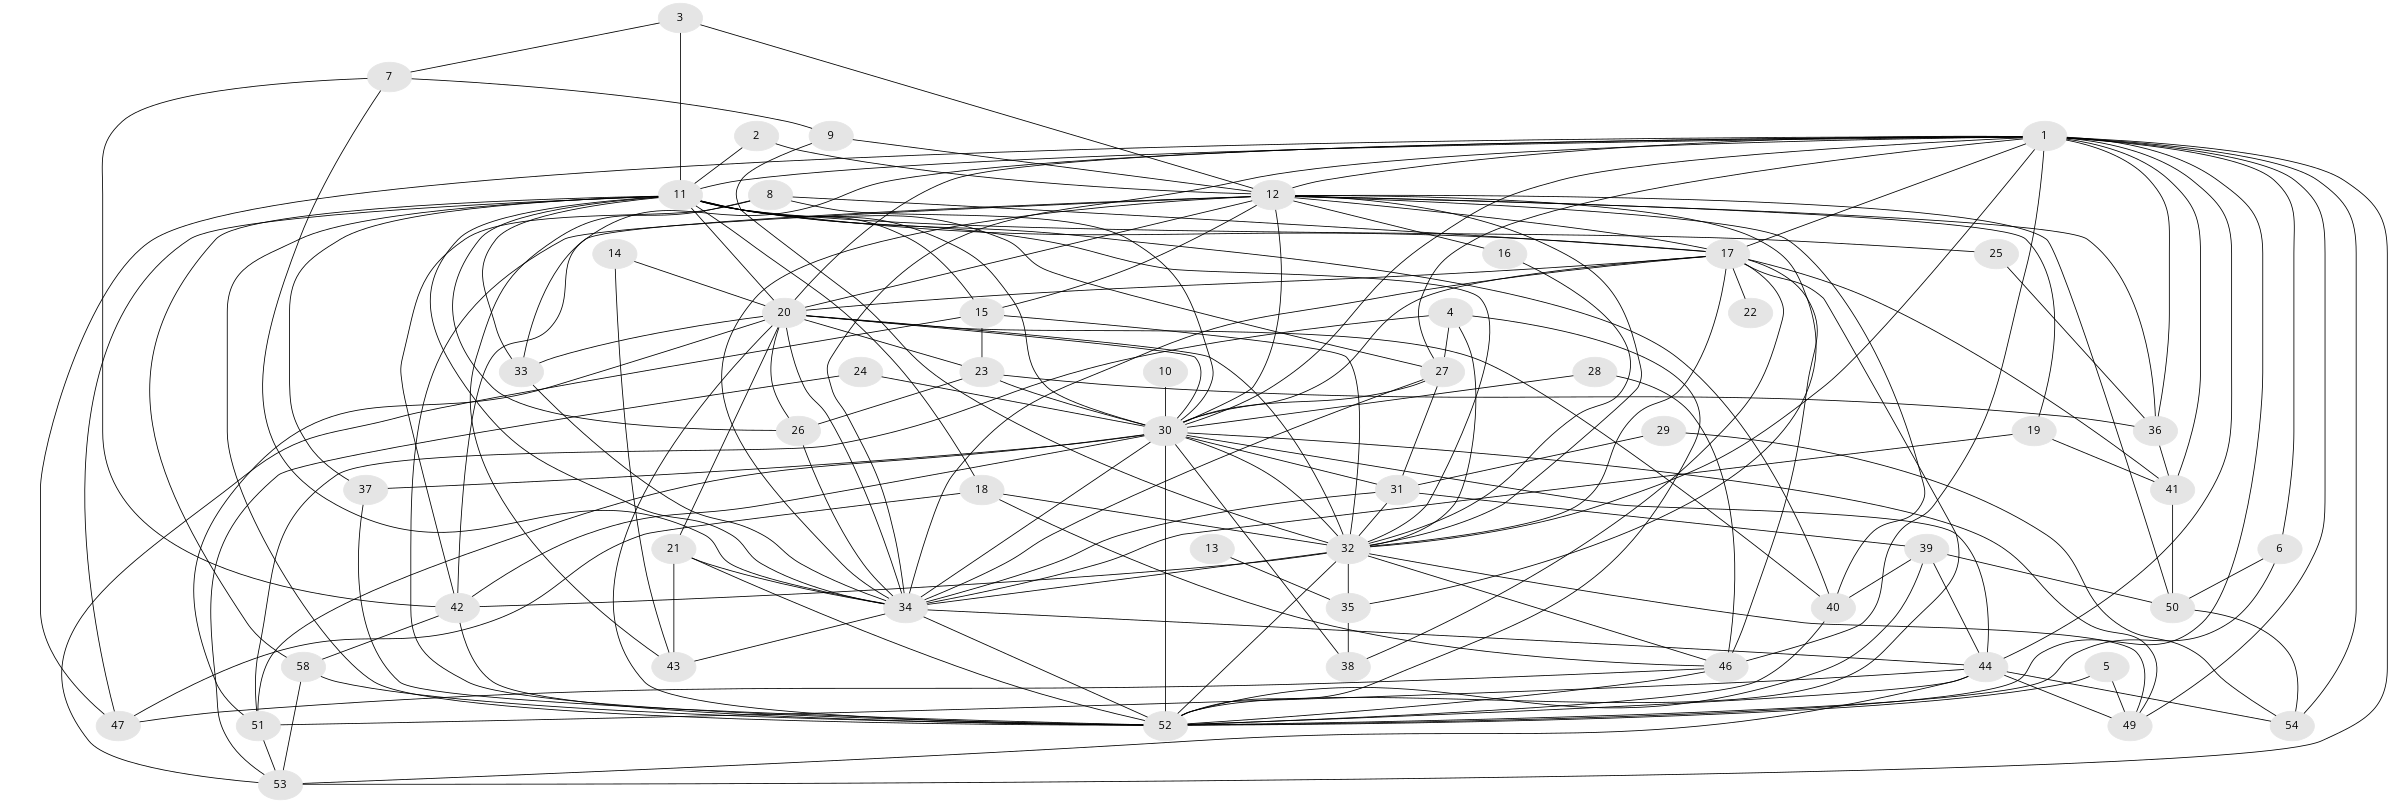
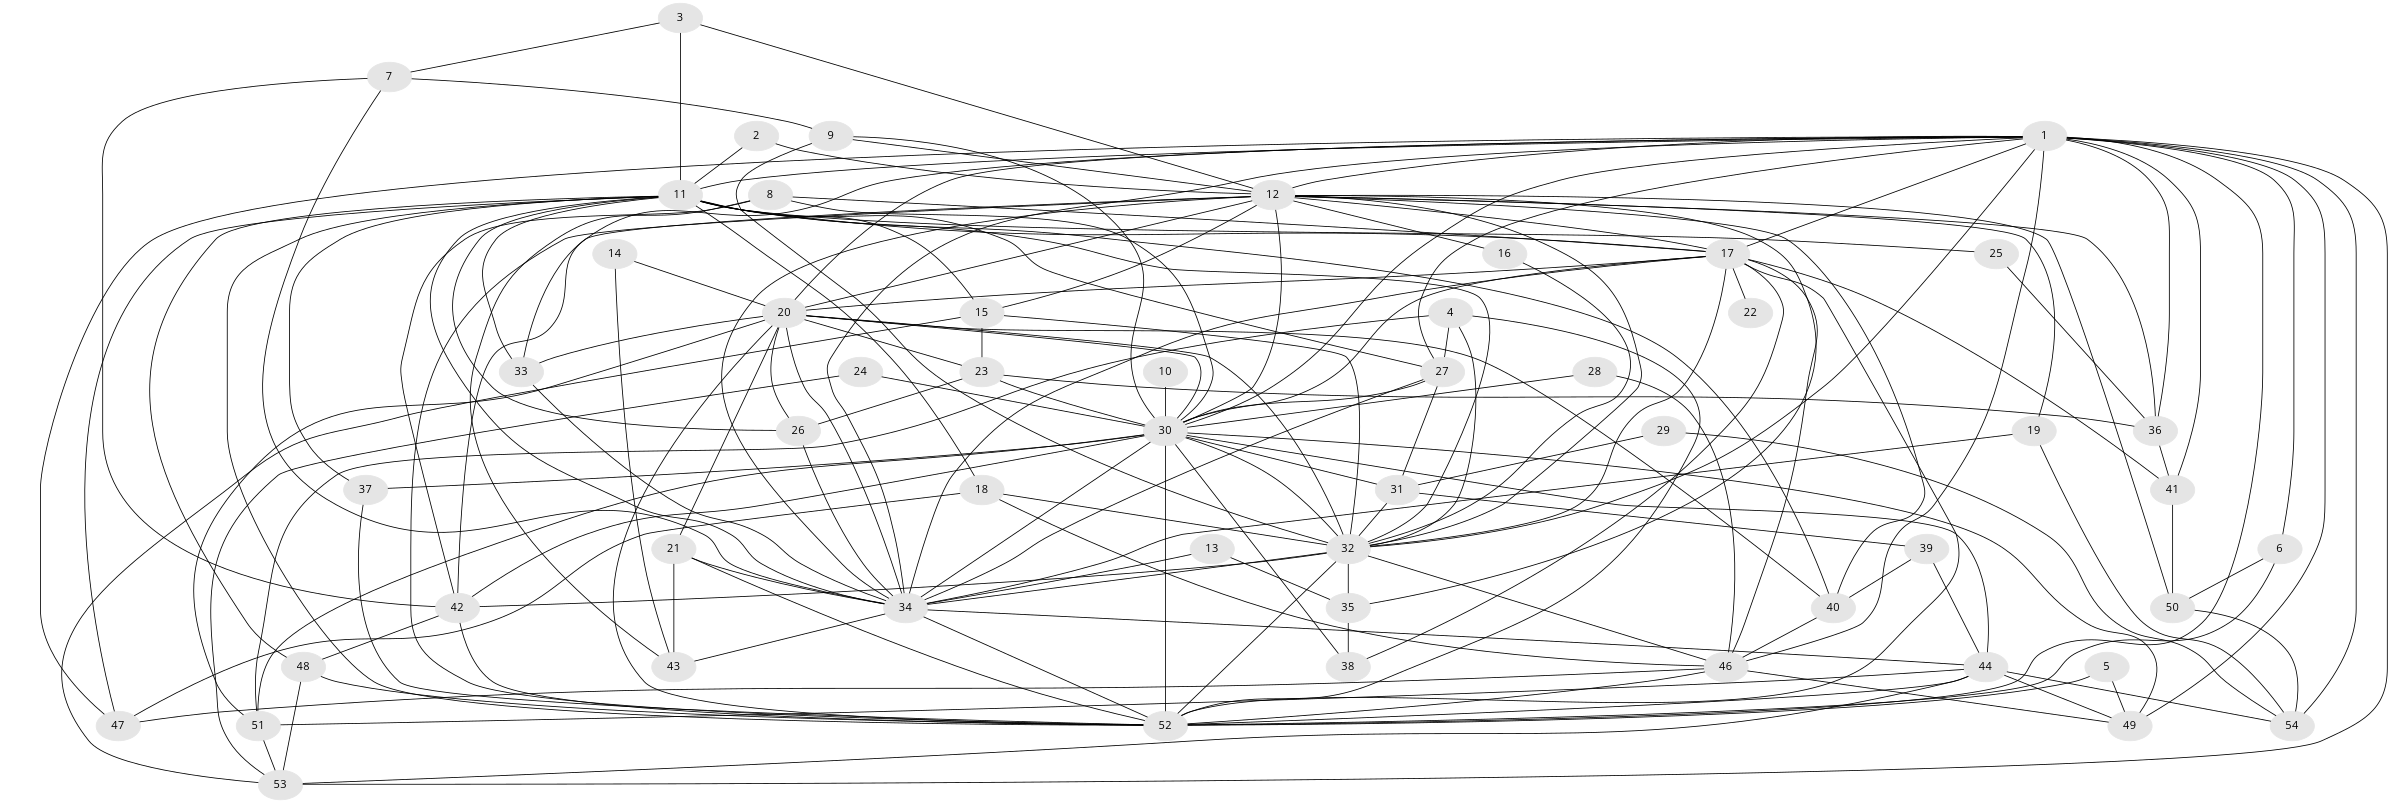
(964, 251) -> (1077, 194)
(733, 254) -> none
(2232, 398) -> none
(2103, 461) -> (2132, 611)
(1146, 528) -> (1119, 569)
(2050, 579) -> none
(1783, 620) -> (1973, 703)
(303, 667) -> (303, 667)
(1737, 693) -> none
(1667, 697) -> (1780, 638)
